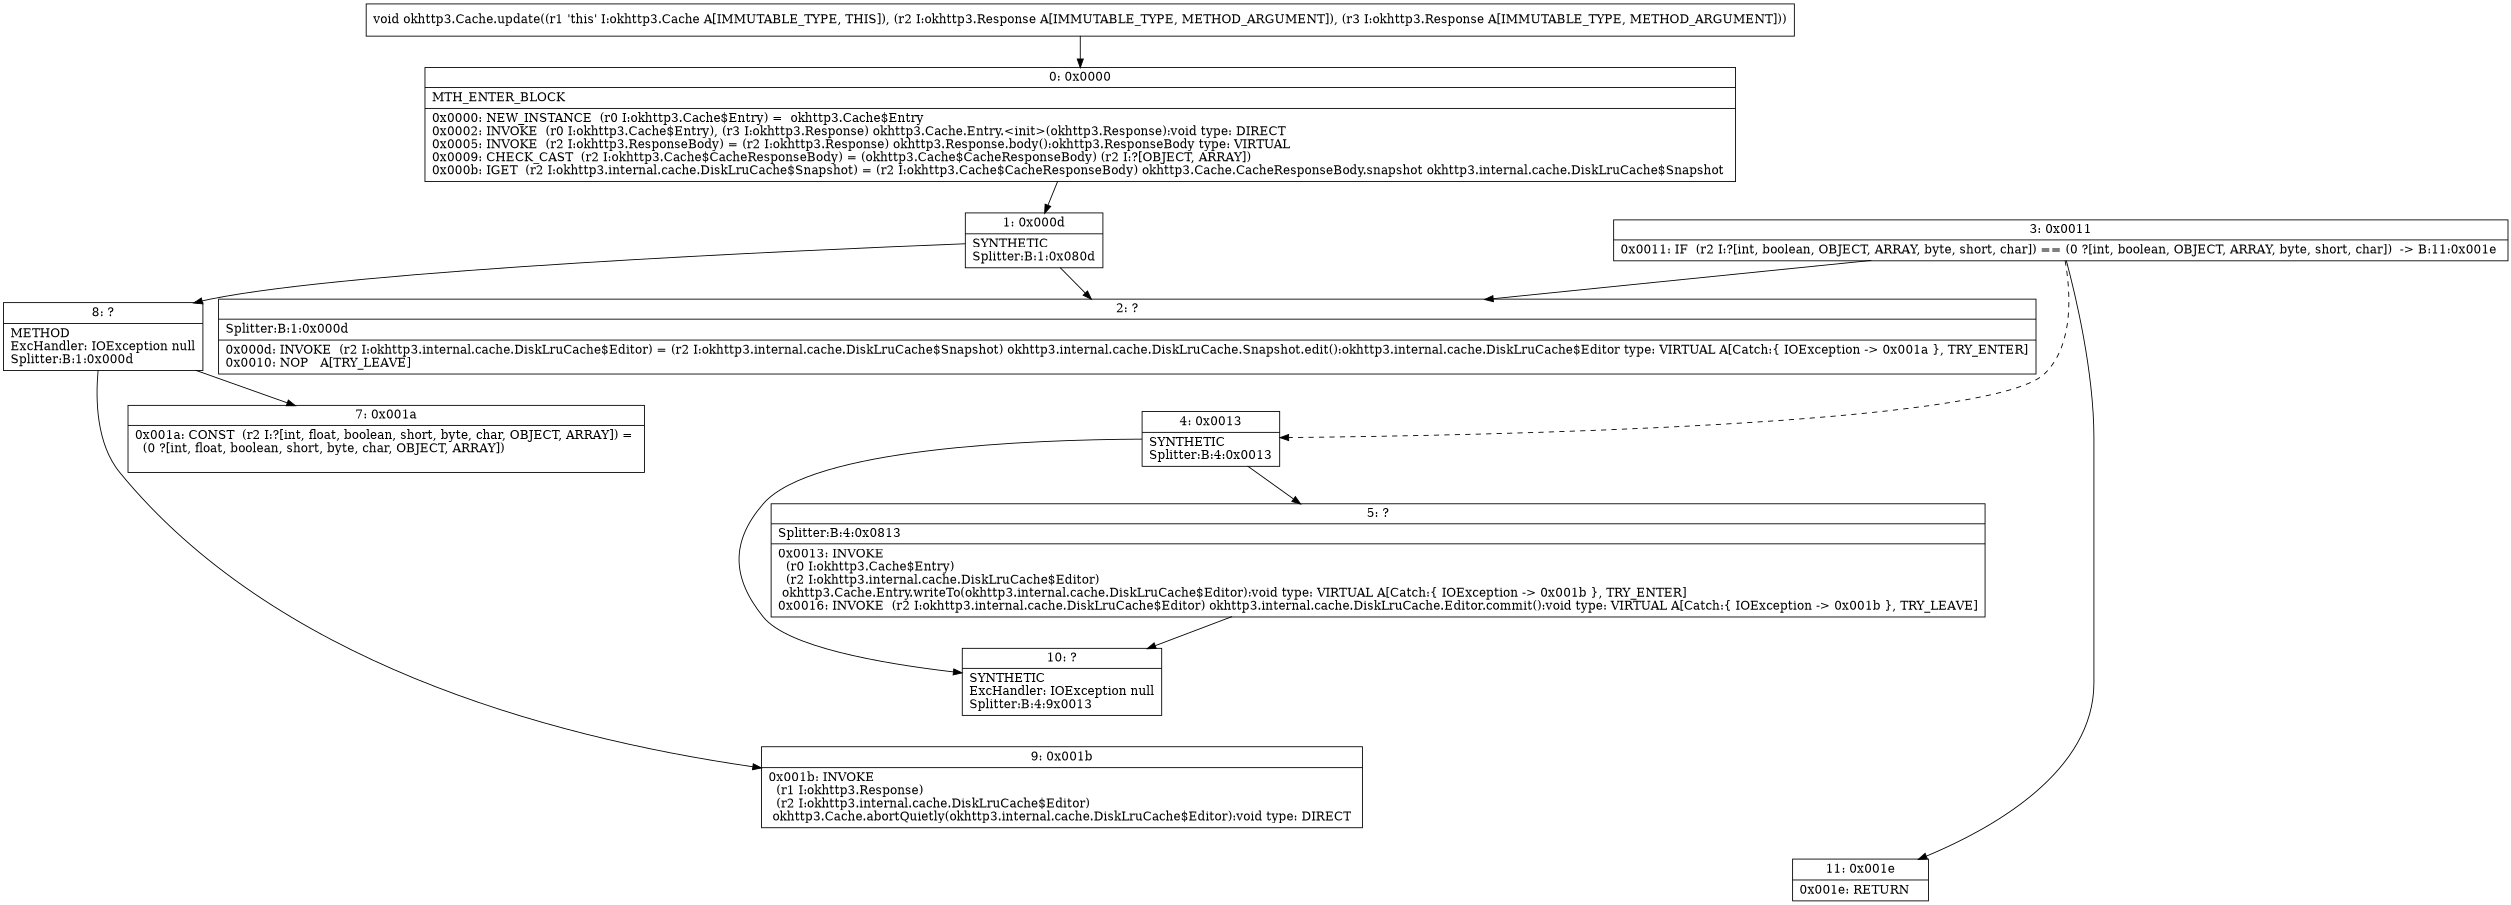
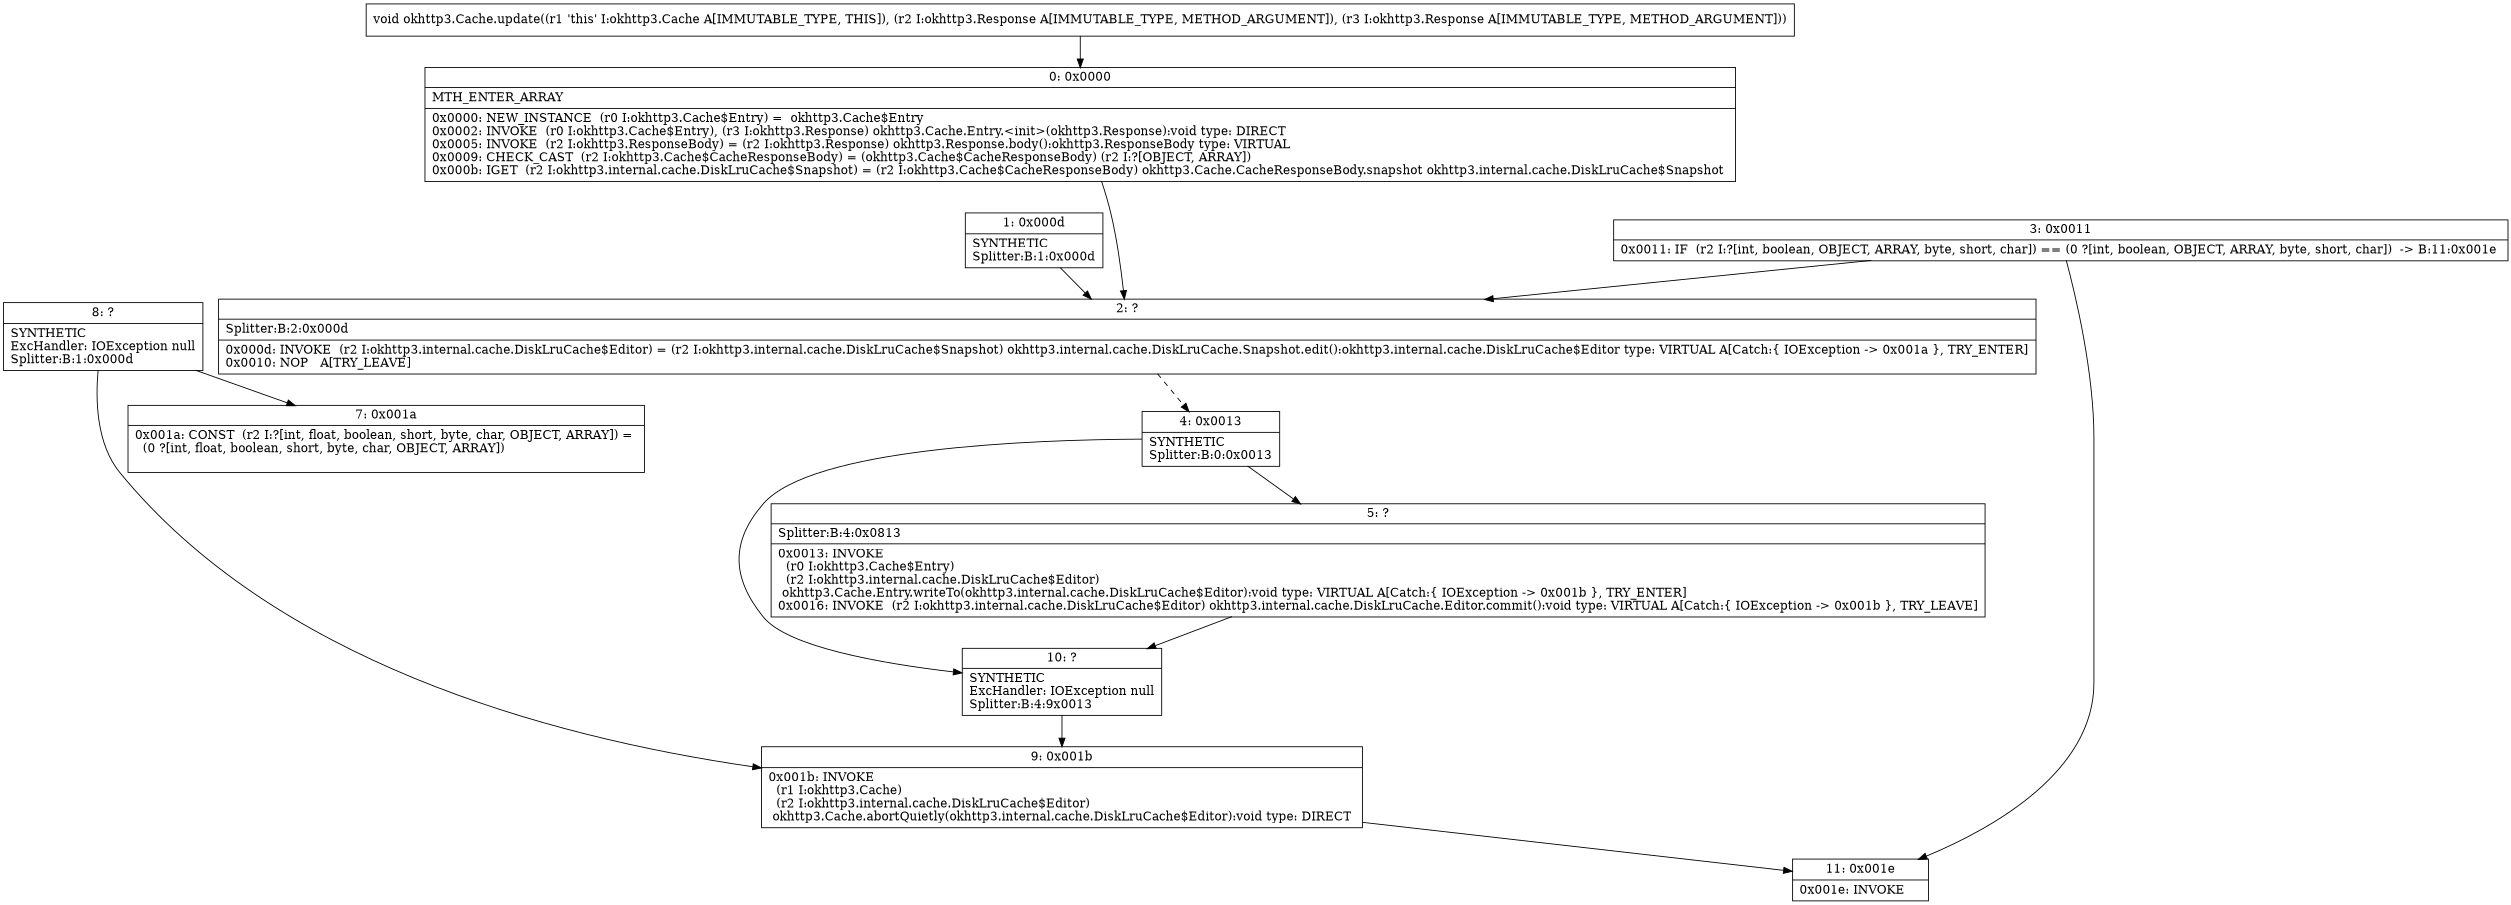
(499, 98) -> (498, 98)
(1053, 193) -> (1115, 235)
(1034, 257) -> (1034, 257)
(583, 263) -> none
(287, 329) -> (287, 329)
(40, 334) -> (49, 334)
(1729, 424) -> (1171, 389)
(1211, 455) -> (1211, 455)
none -> (1062, 727)
(846, 791) -> (836, 791)
none -> (1573, 846)
(1861, 890) -> (1858, 890)
